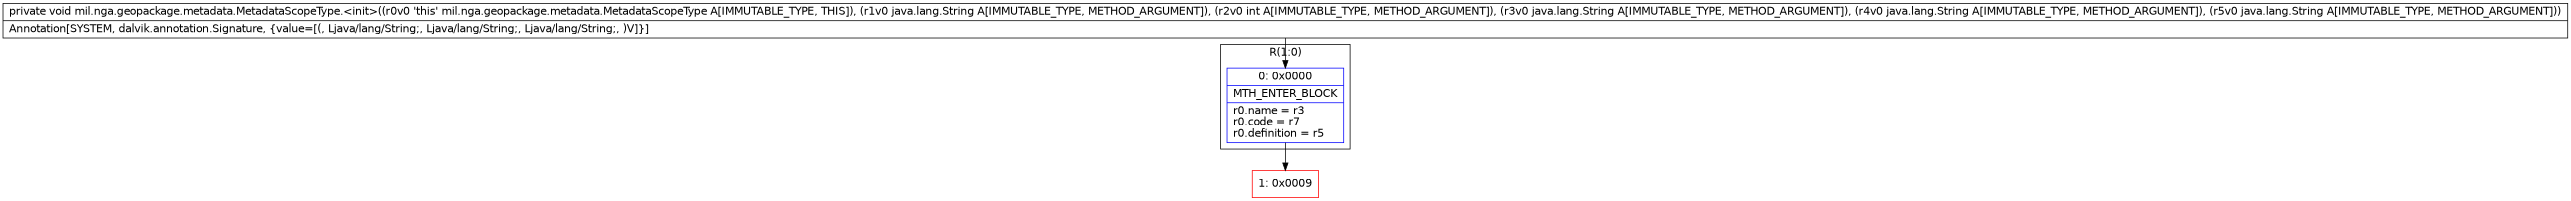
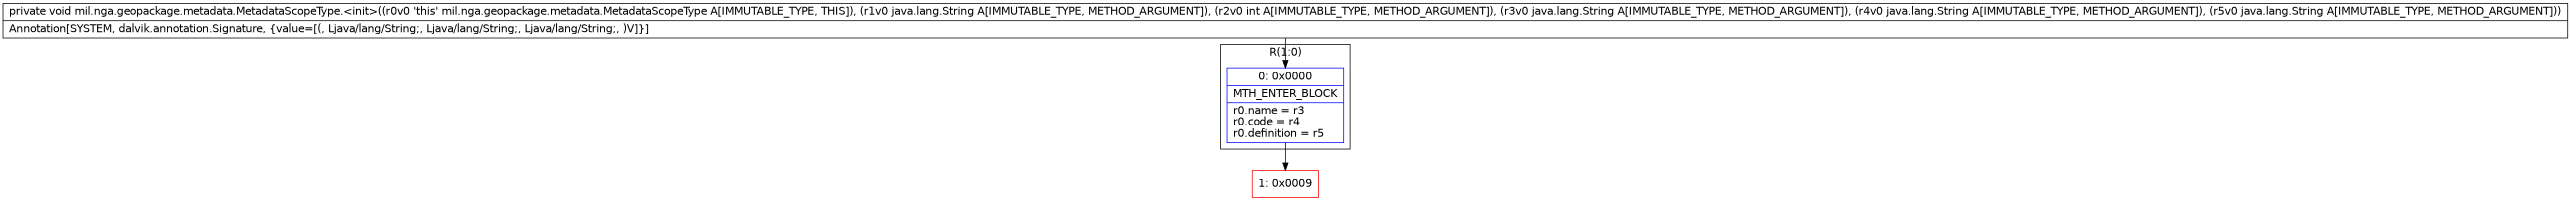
(1267, 122) -> (1267, 122)
